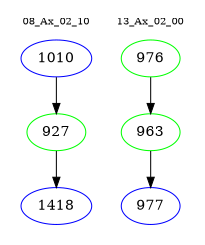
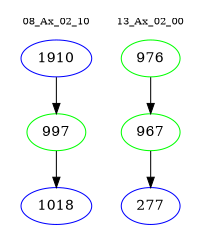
(56, 58) -> (56, 58)
(56, 132) -> (56, 132)
(151, 132) -> (151, 132)
(56, 206) -> (56, 206)
(151, 206) -> (151, 206)
